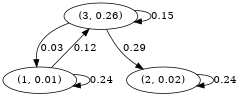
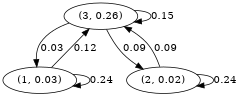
none -> (149, 46)
(135, 48) -> (135, 48)
(40, 80) -> (40, 80)
